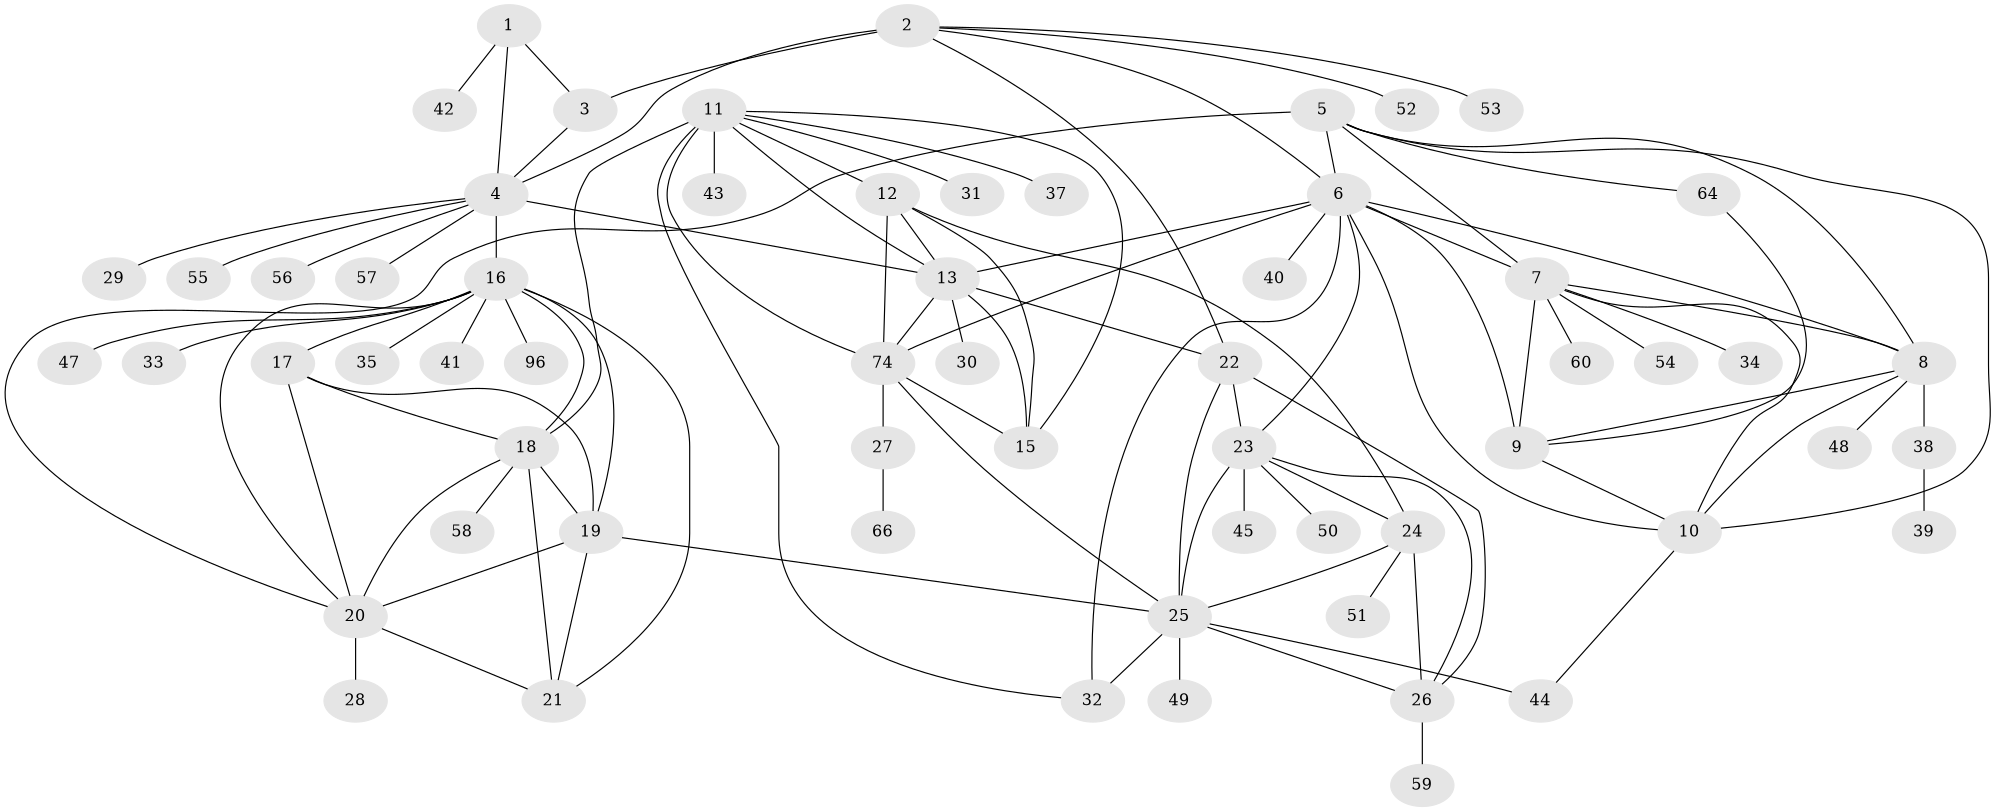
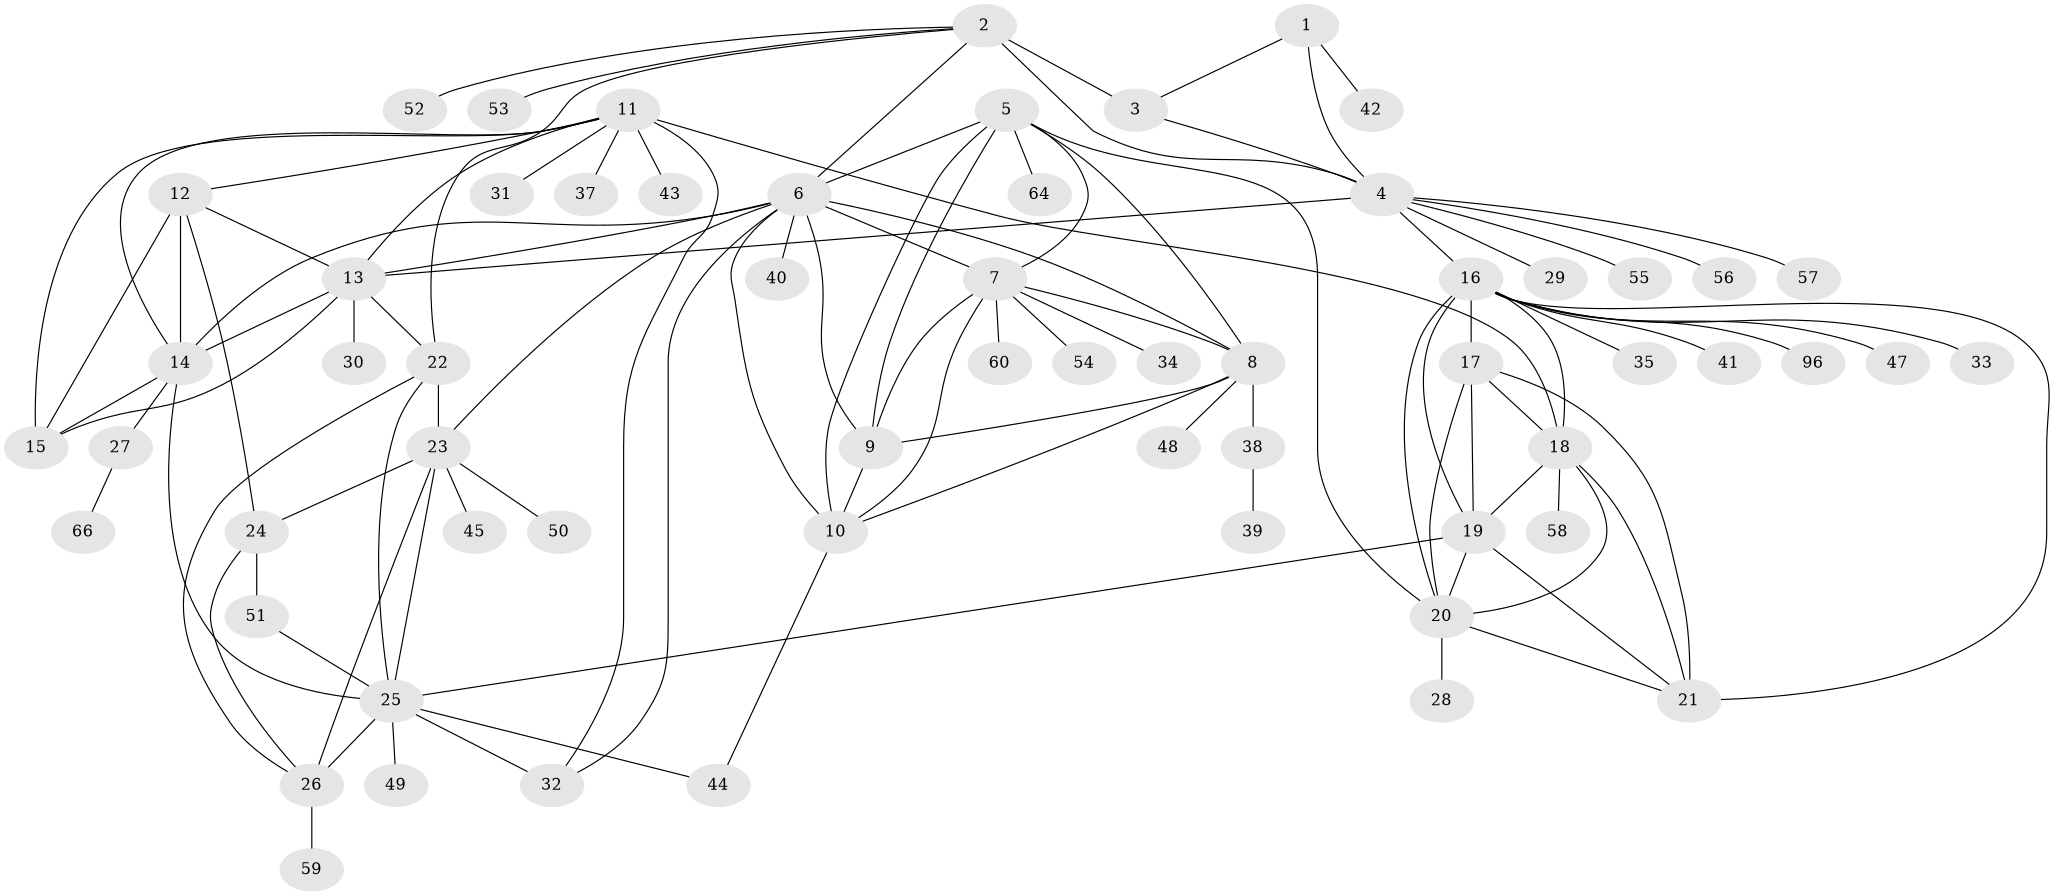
(883, 363) -> (181, 363)
(1750, 409) -> (918, 272)
none -> (1651, 489)
(1299, 579) -> (324, 659)
